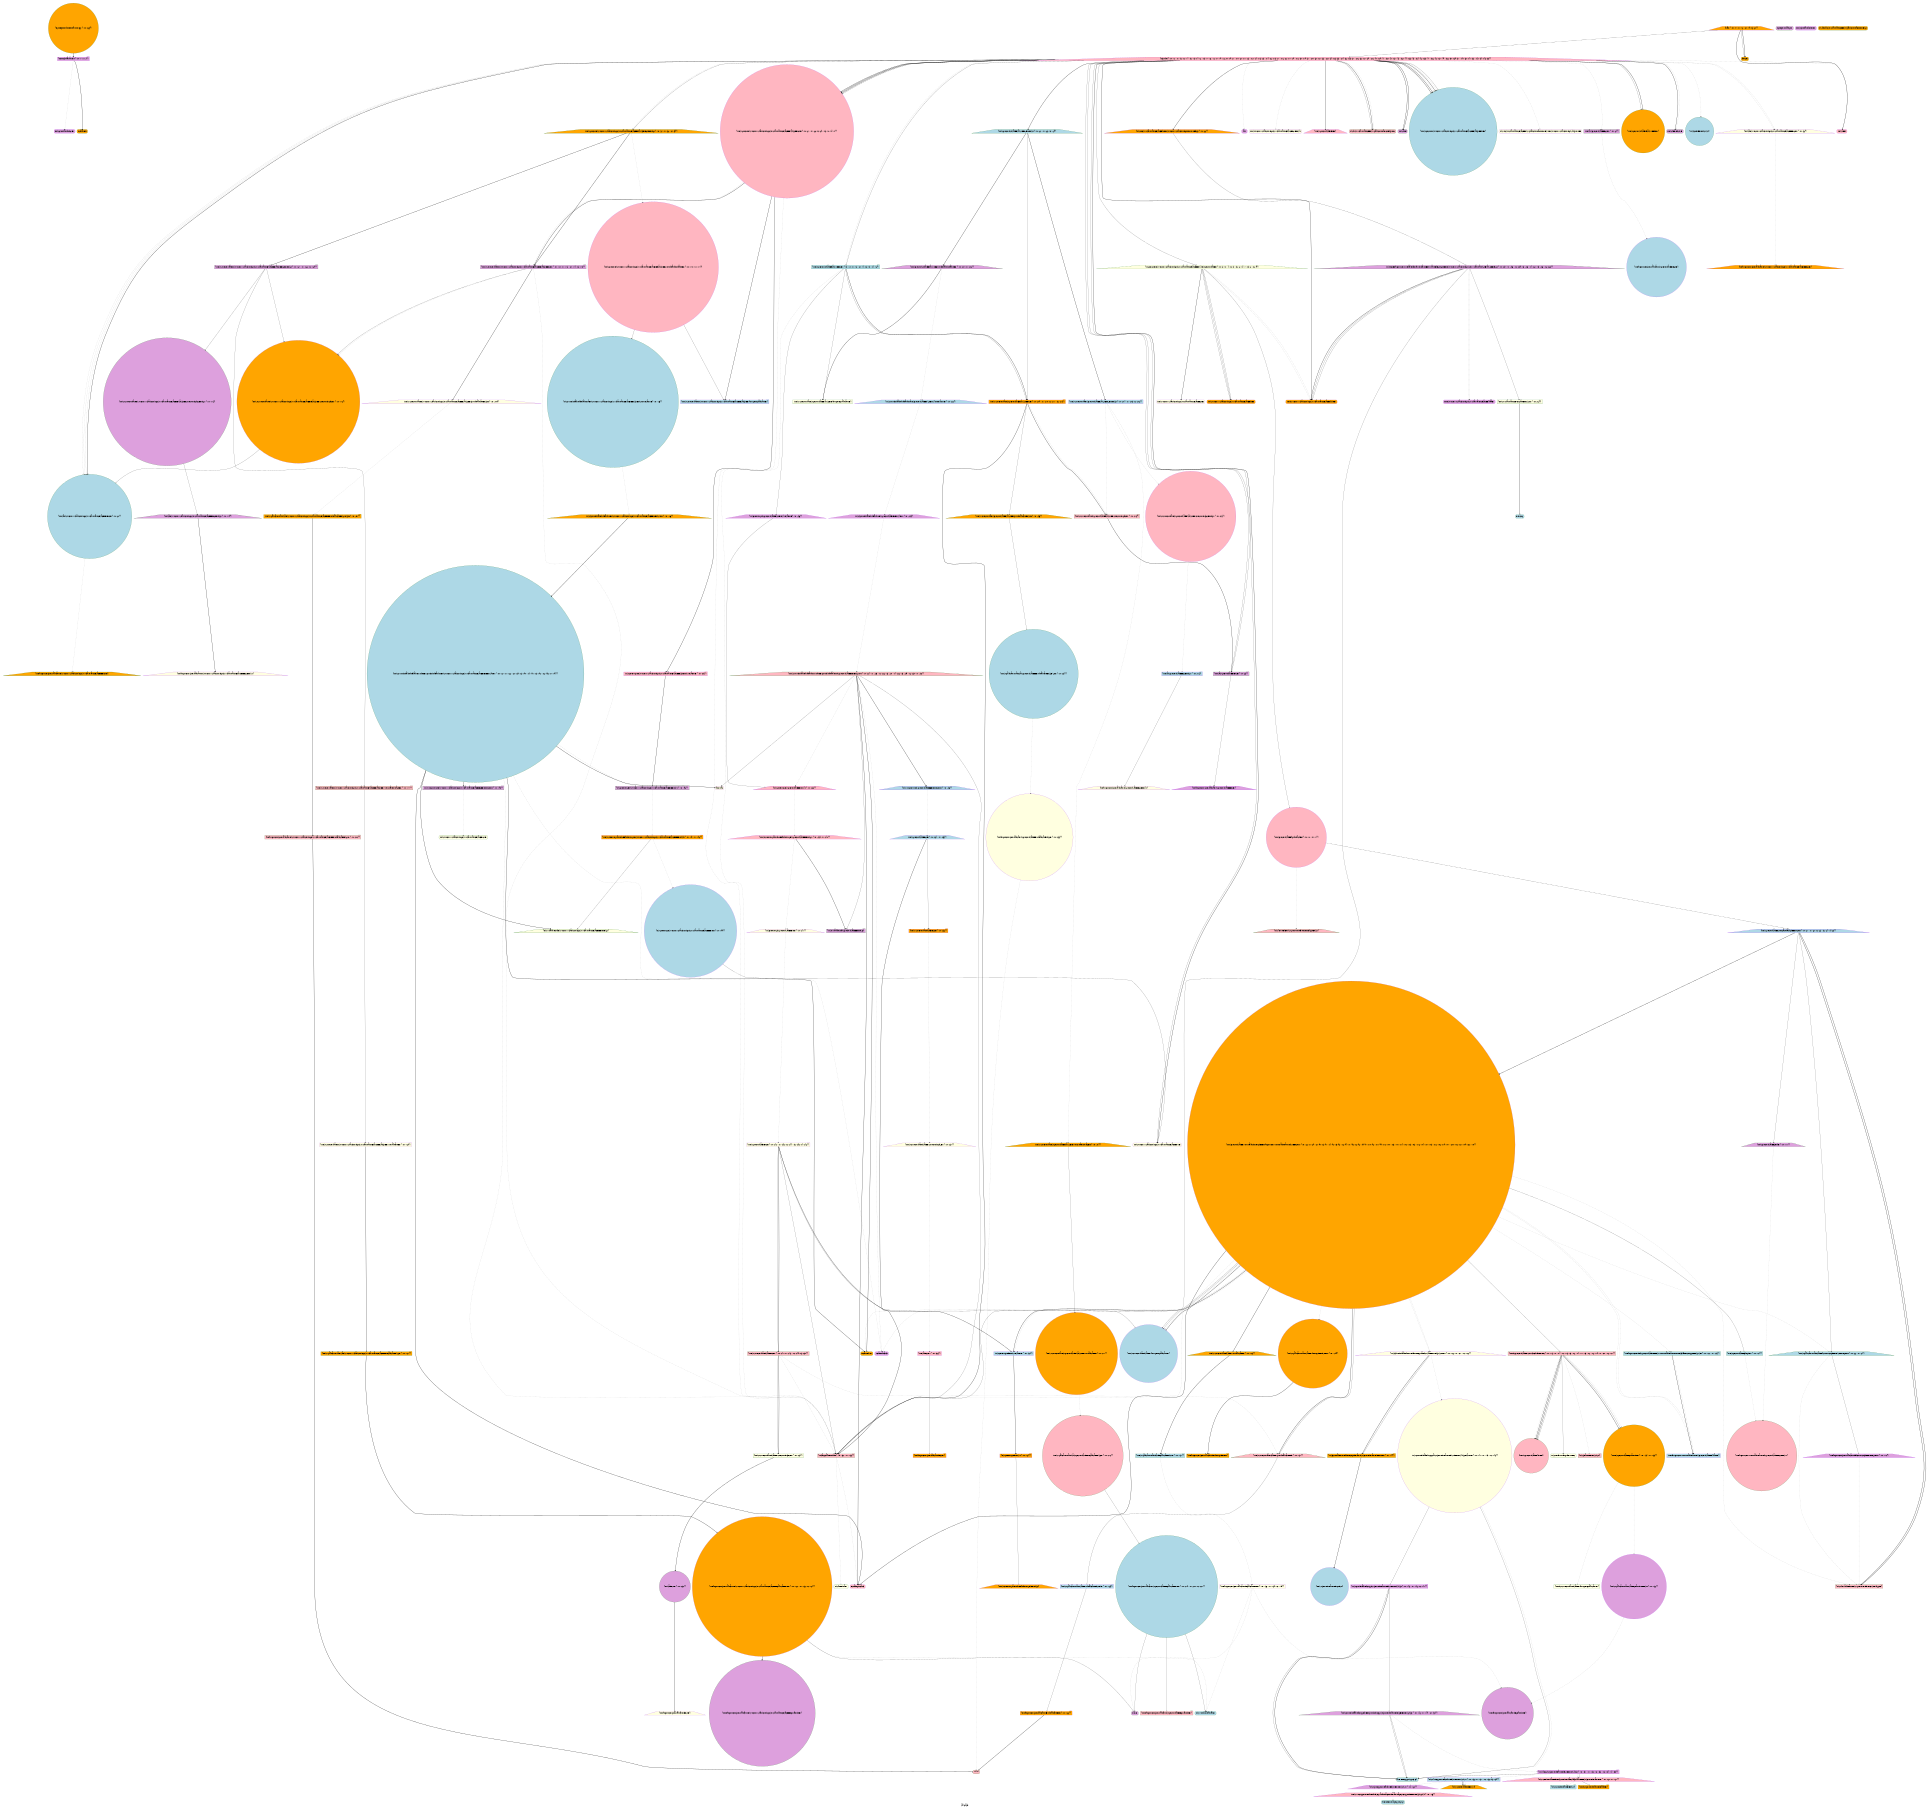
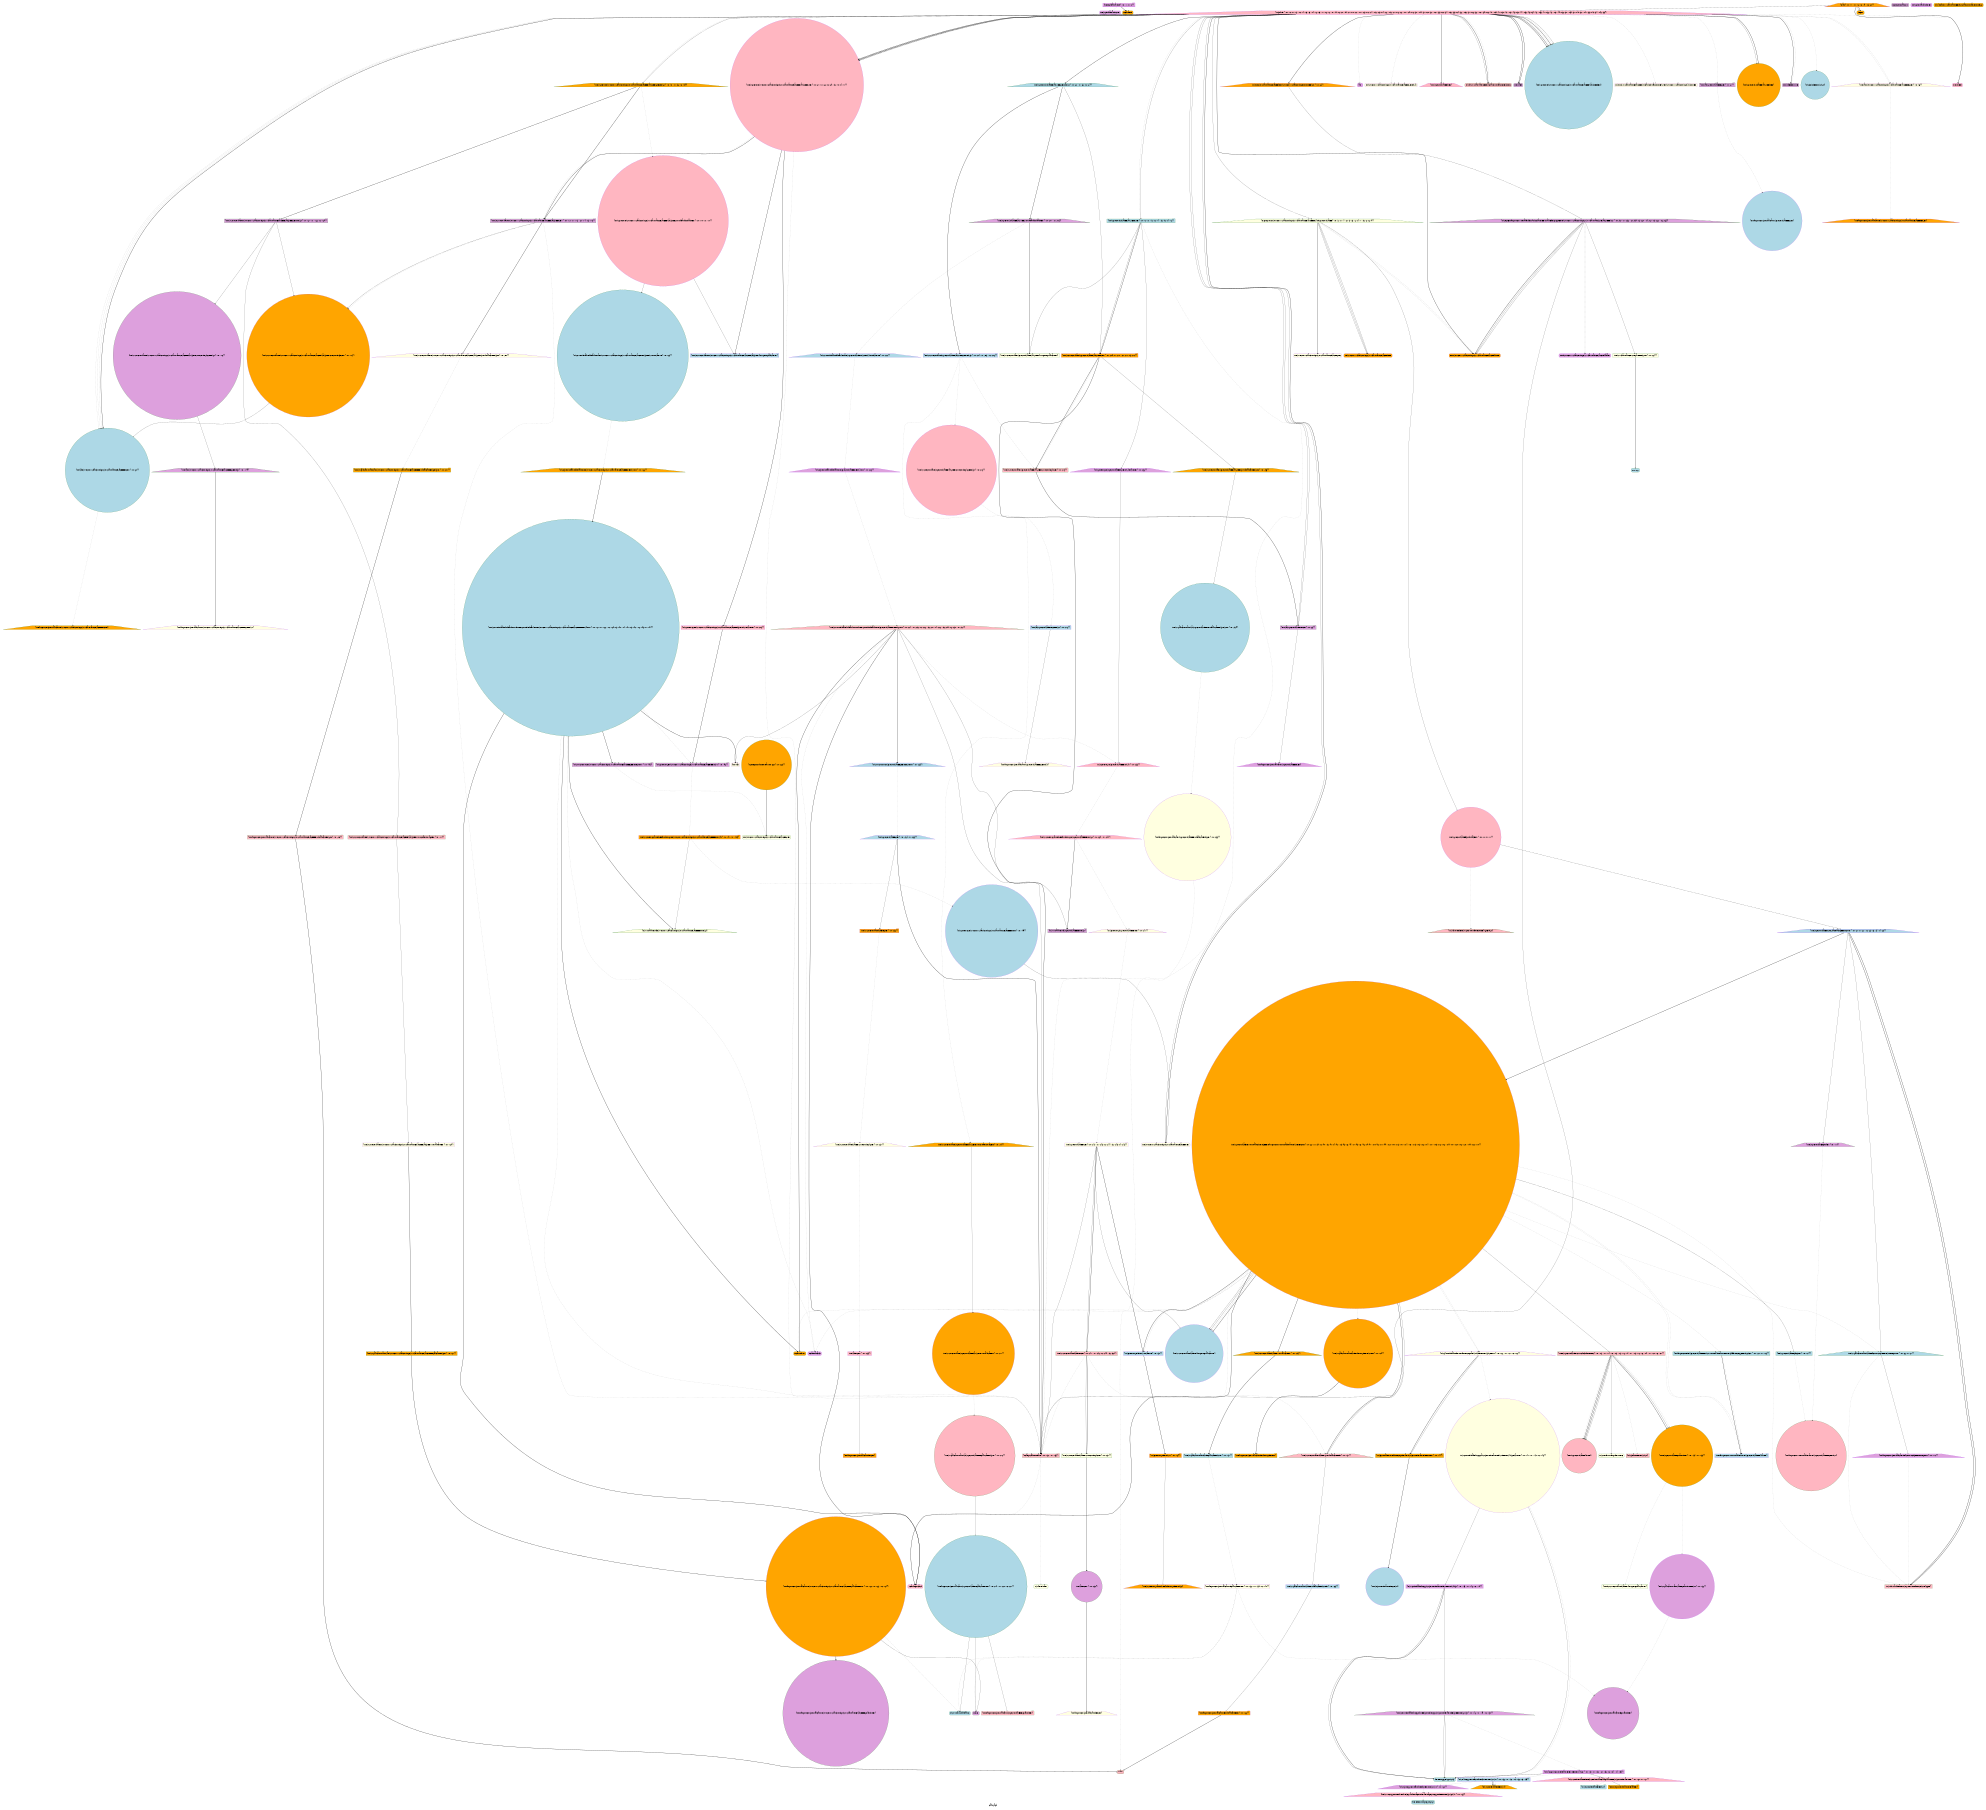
(73, 55) -> (767, 812)
